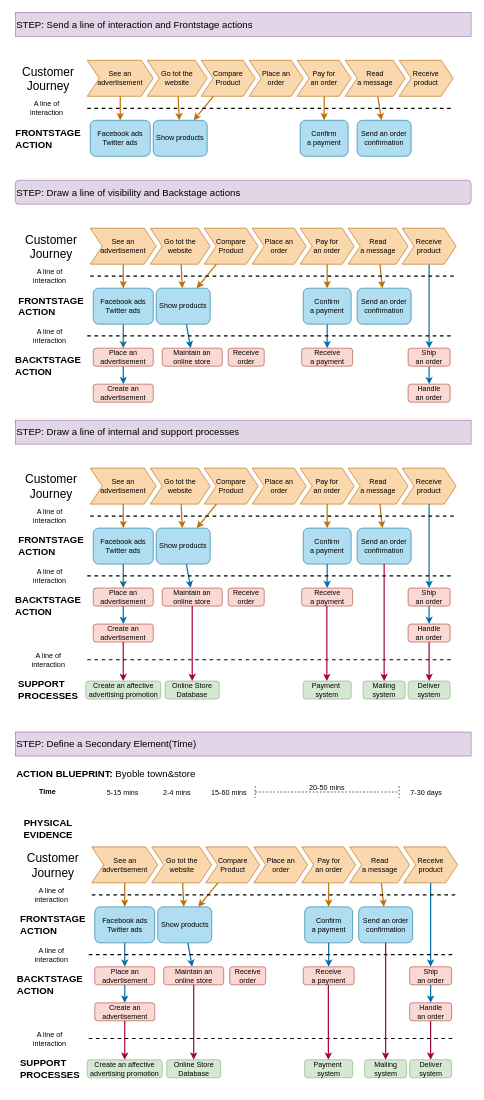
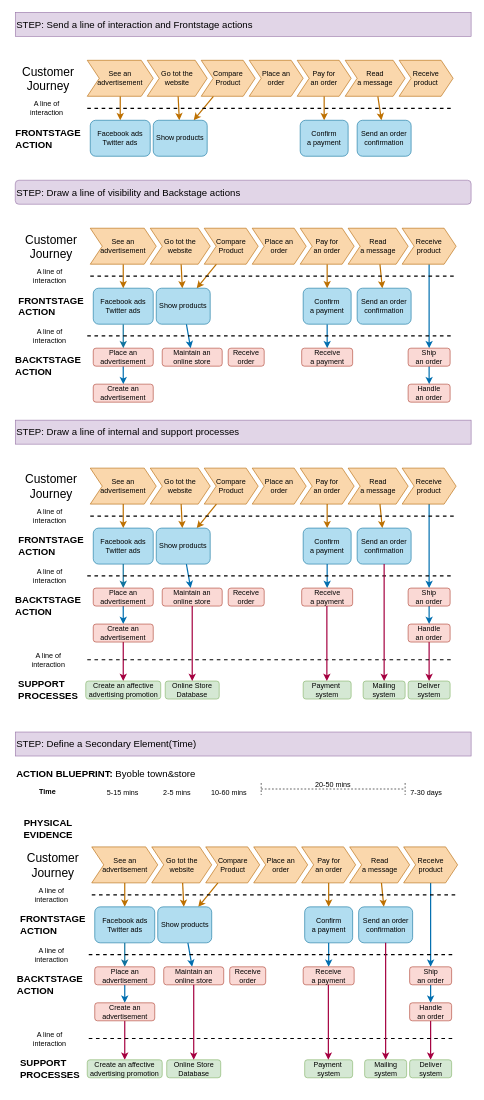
(177, 792) -> (177, 792)
(229, 792) -> (229, 792)
(327, 792) -> (333, 789)
